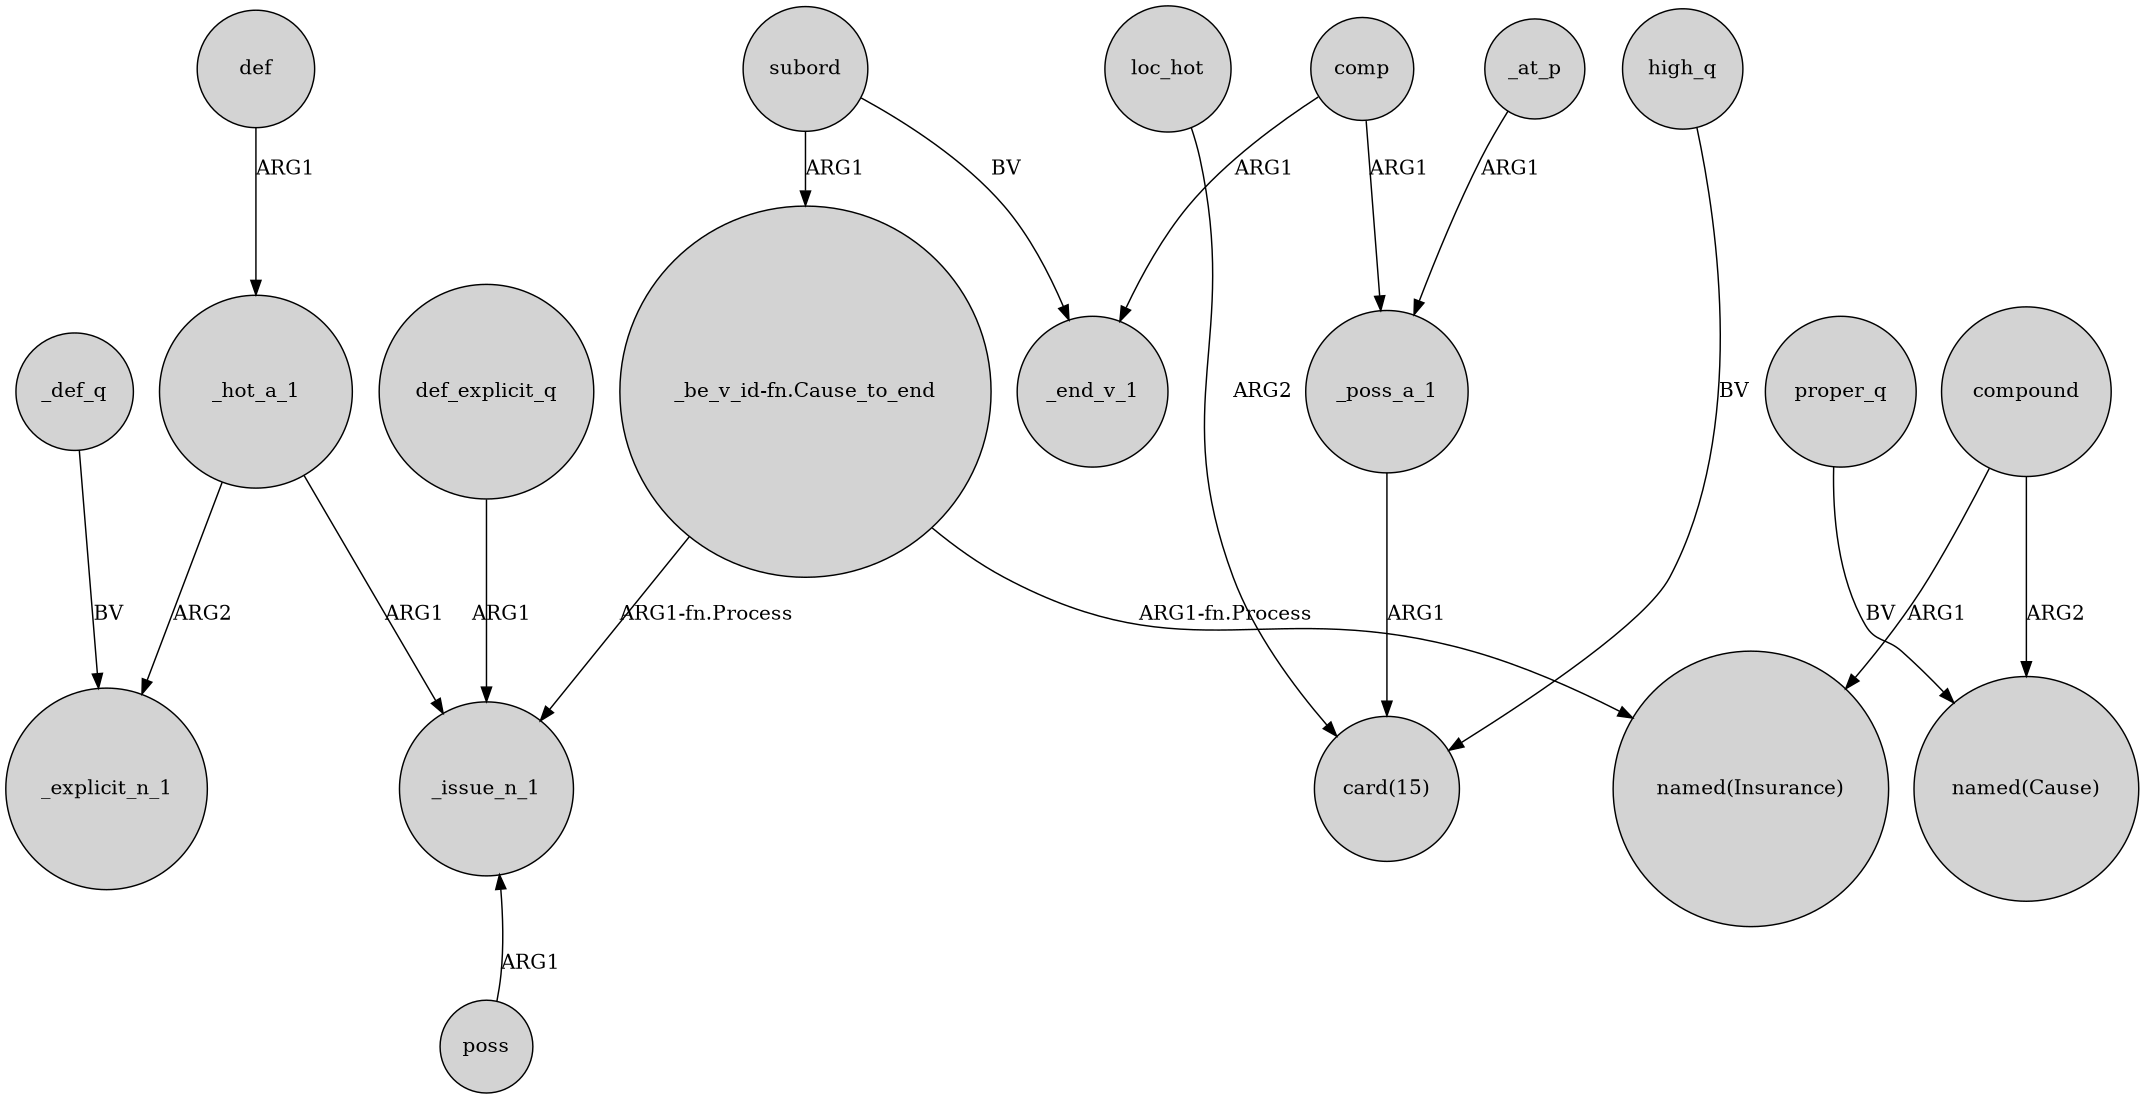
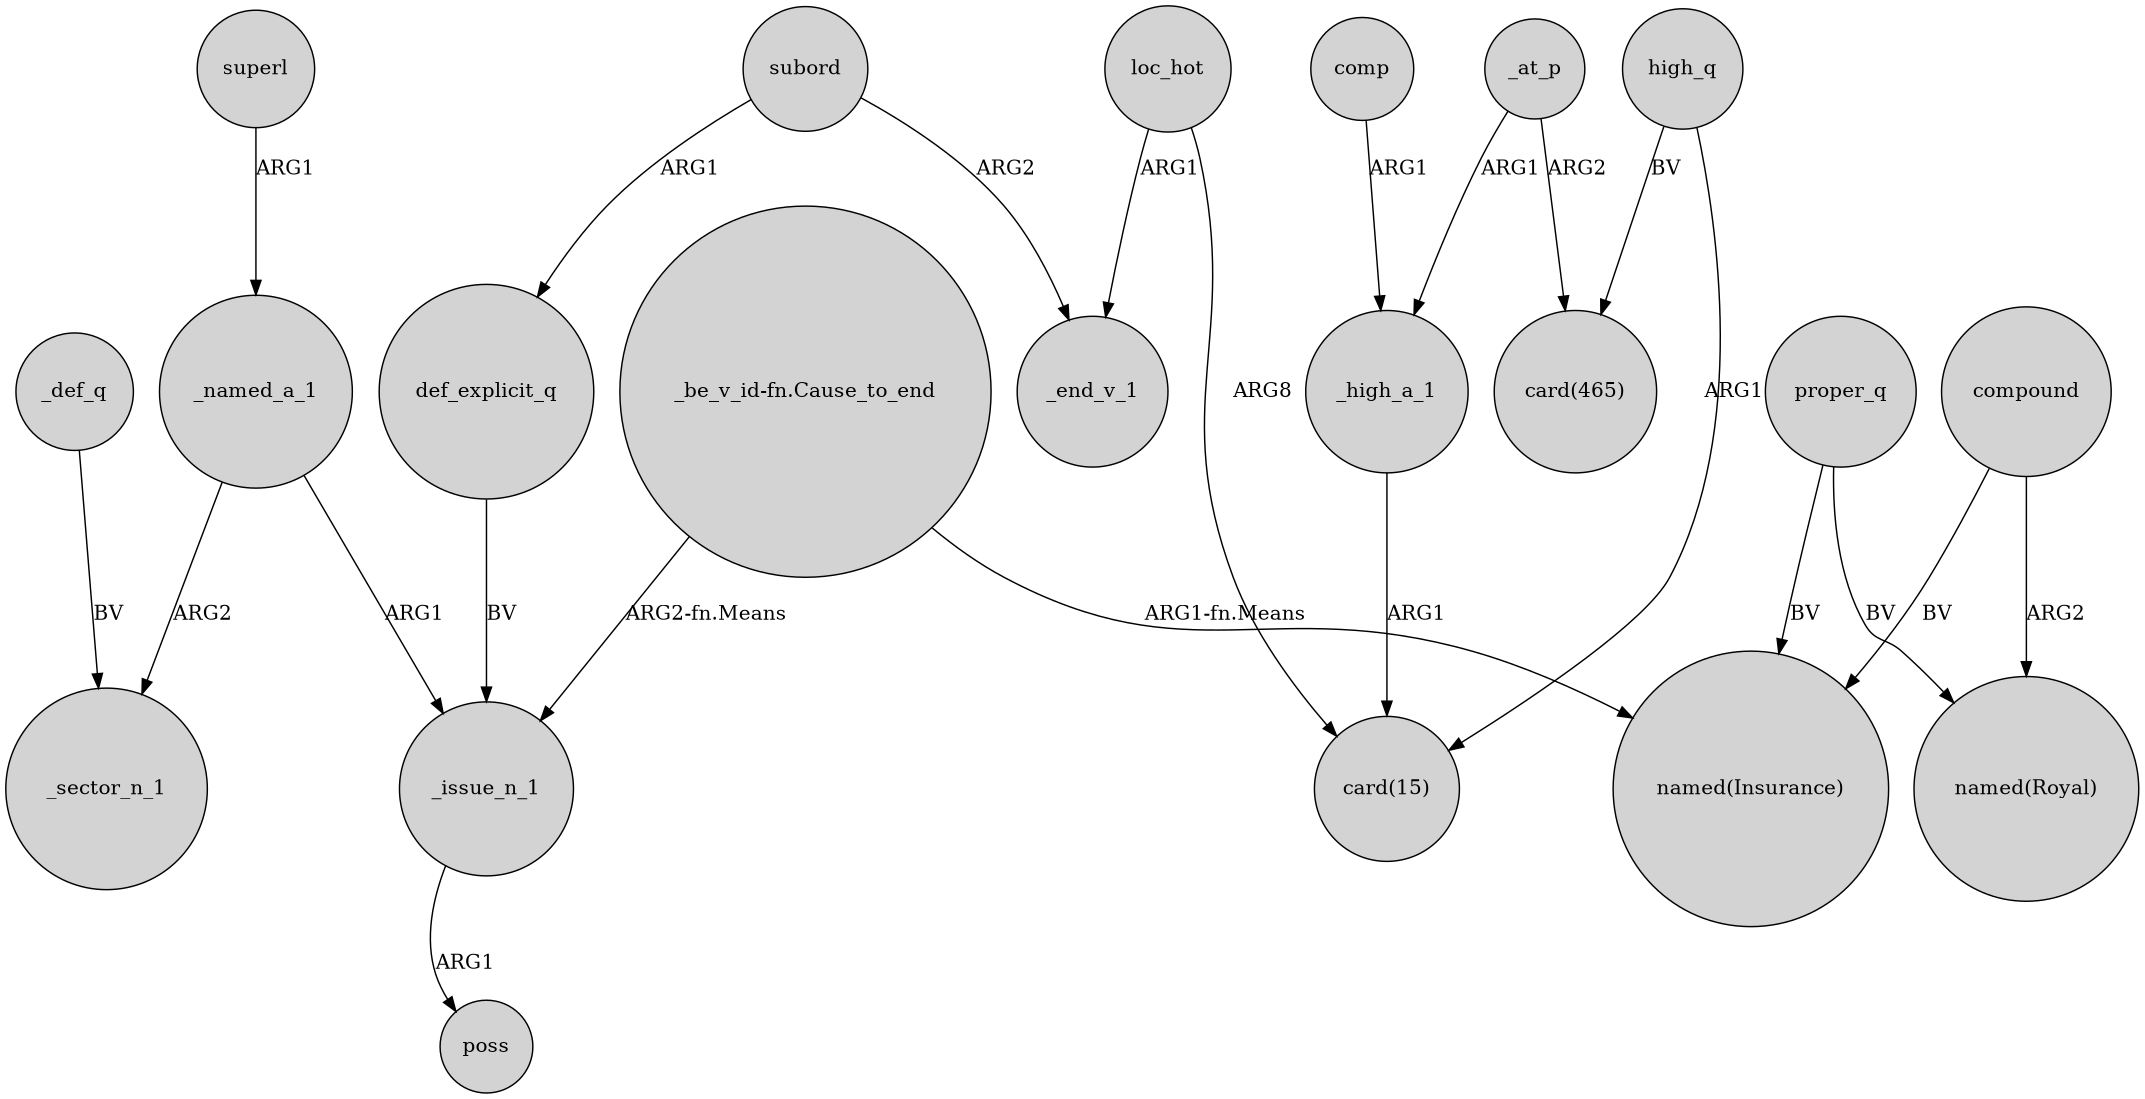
(256, 69) -> (256, 69)
(805, 161) -> (636, 179)
(1006, 169) -> (1006, 169)
(1216, 177) -> (1127, 216)
(256, 392) -> (256, 392)
(1263, 392) -> (1263, 392)
(1387, 392) -> (1387, 392)
none -> (1575, 392)
(1734, 392) -> (1734, 392)
none -> (1802, 552)
(502, 614) -> (502, 614)
(707, 614) -> (707, 614)
(1226, 614) -> (1226, 614)
(1937, 614) -> (1937, 614)
(107, 789) -> (107, 789)
(2026, 789) -> (2026, 789)
(503, 946) -> (430, 933)
